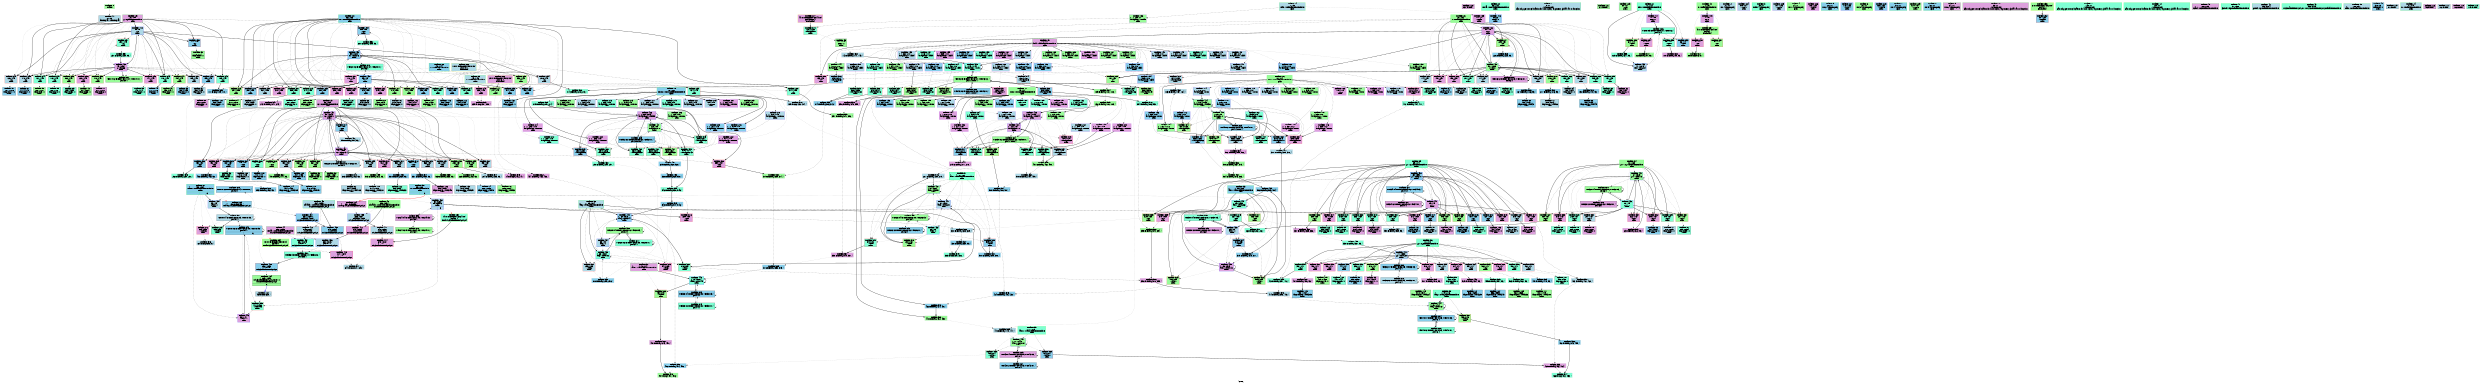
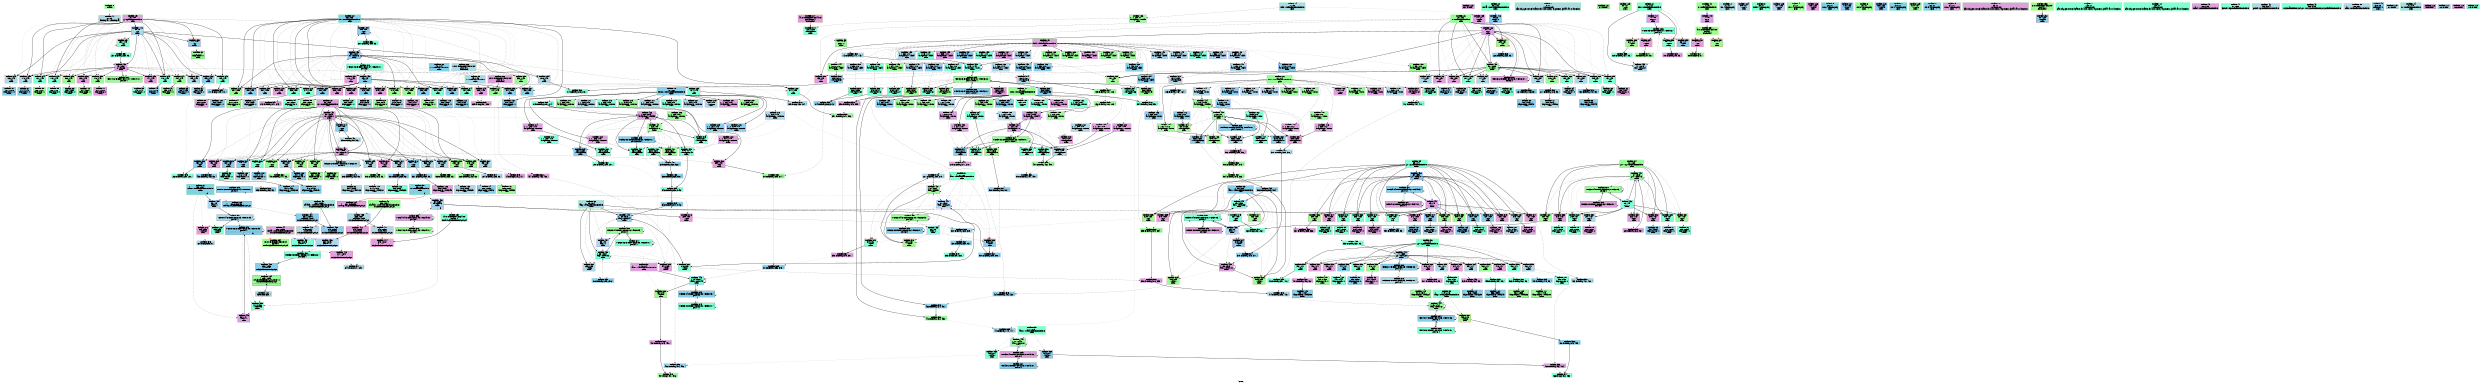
(1138, 85) -> (1146, 85)
(1393, 220) -> (1393, 220)
